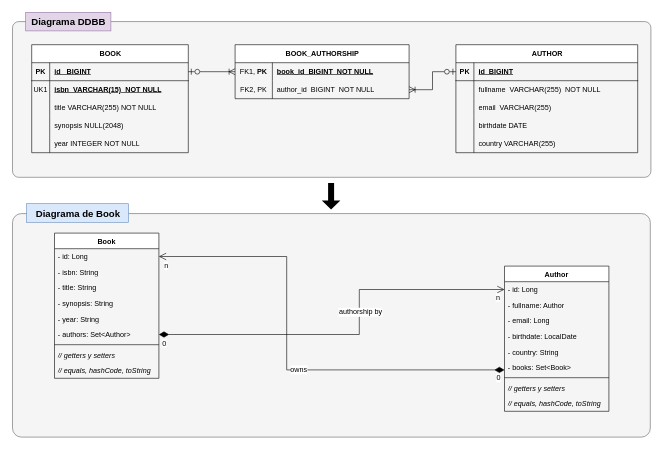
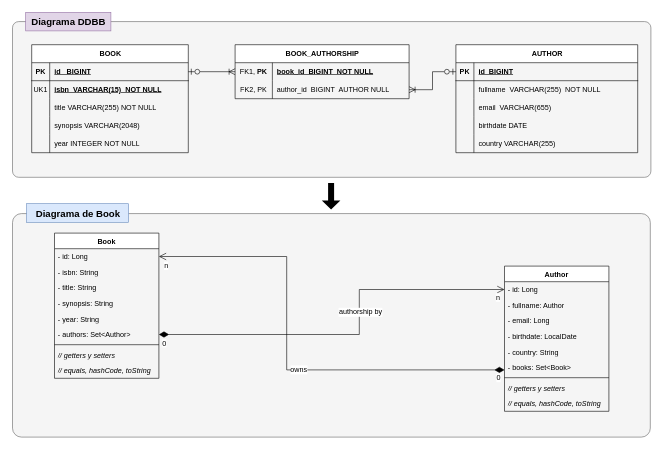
(328, 90) -> (334, 90)
(514, 108) -> (514, 108)
(91, 126) -> (97, 126)
